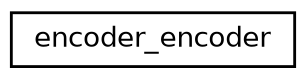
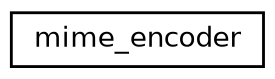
(153, 40) -> (137, 40)
